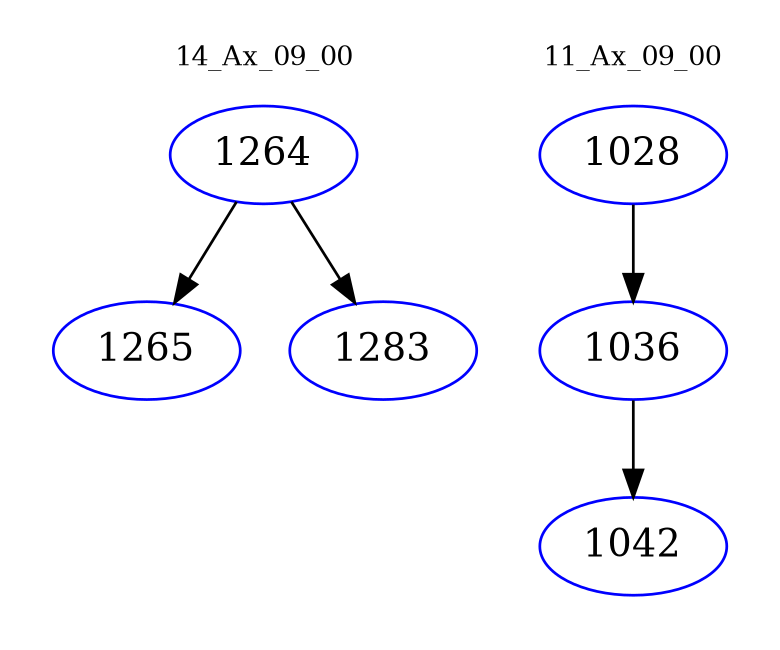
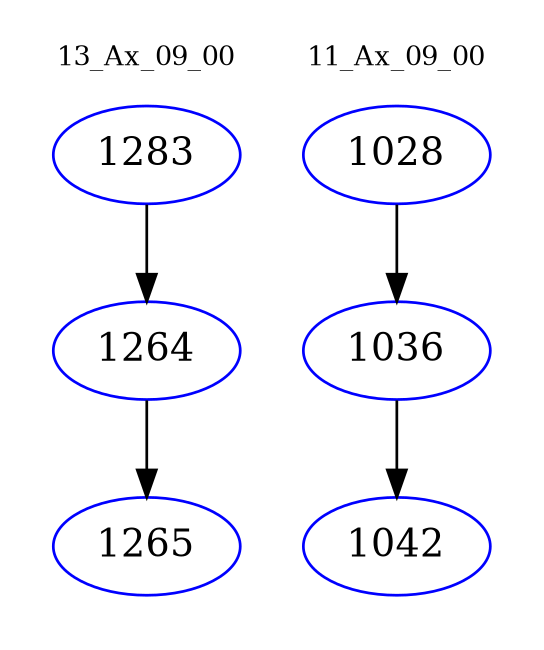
(265, 58) -> (147, 58)
(316, 240) -> (147, 239)
